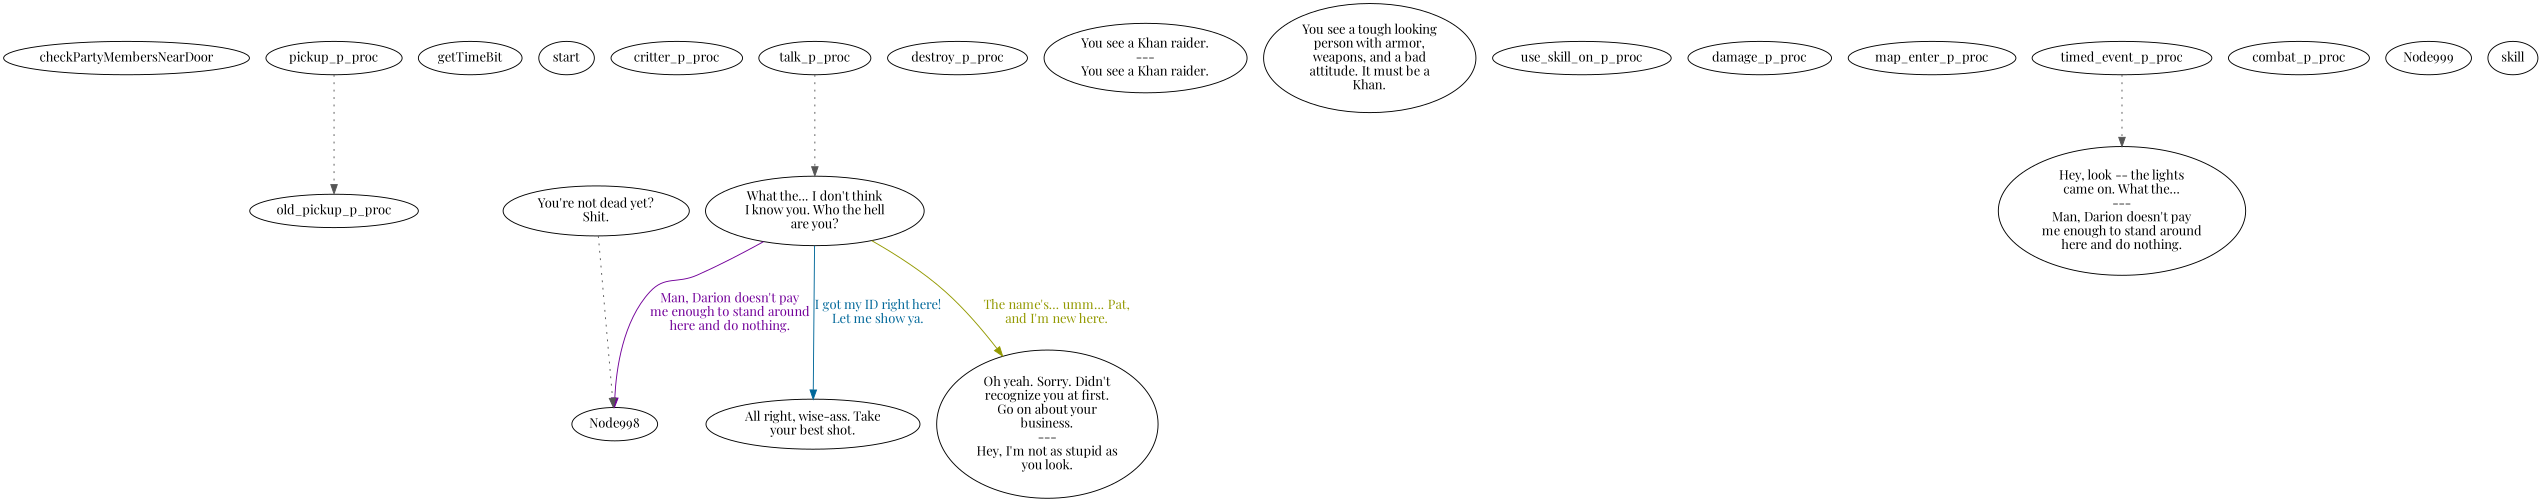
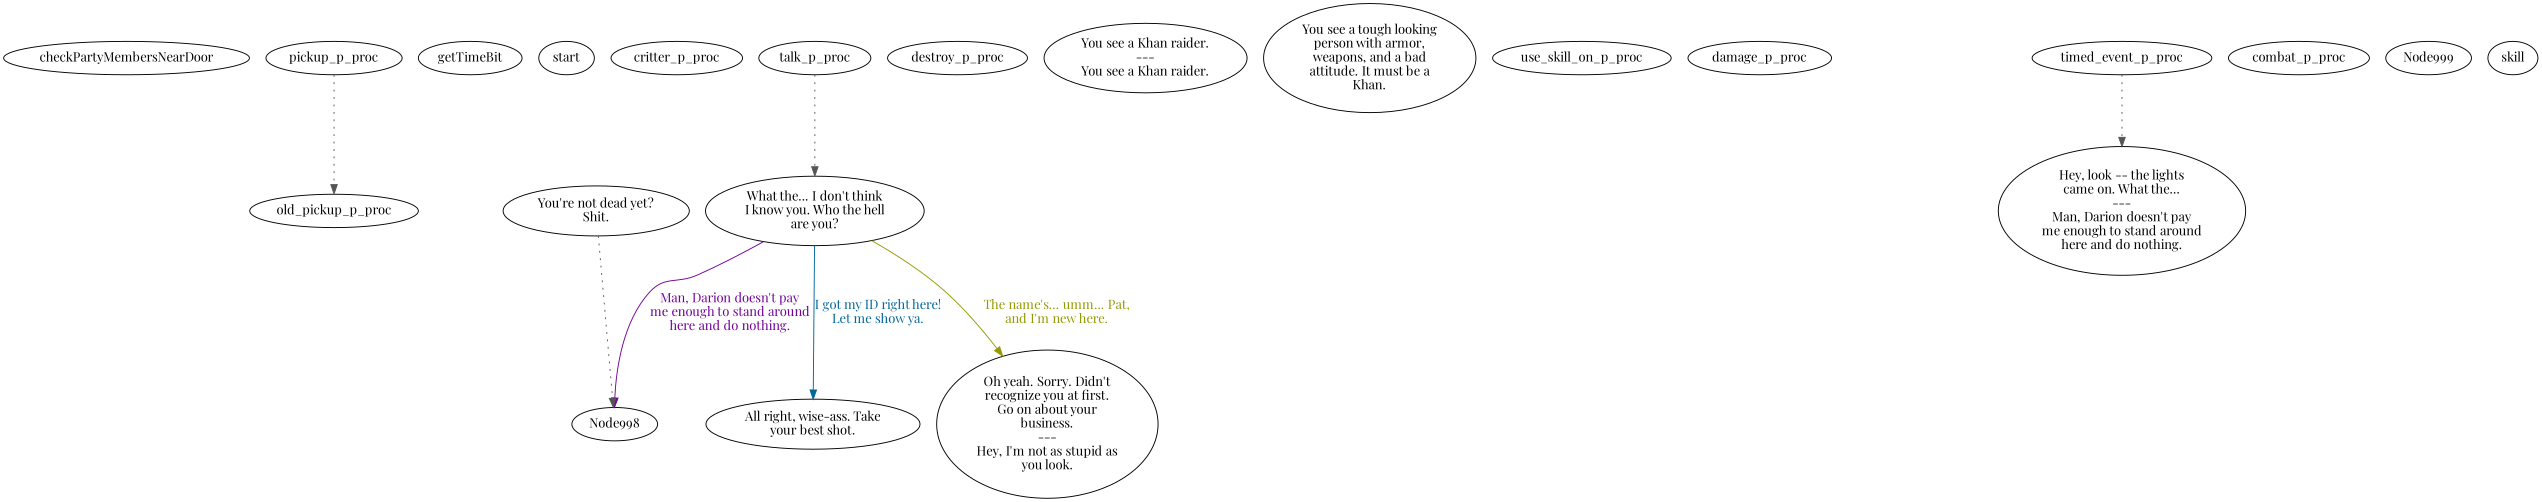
(1932, 58) -> none
